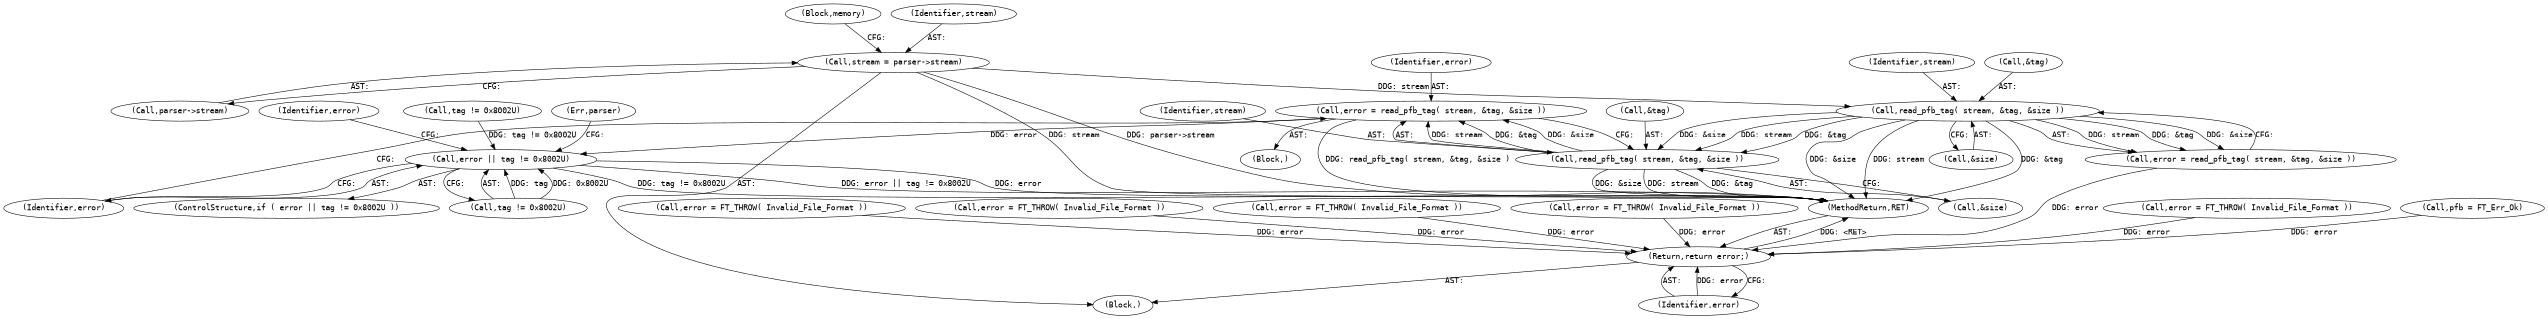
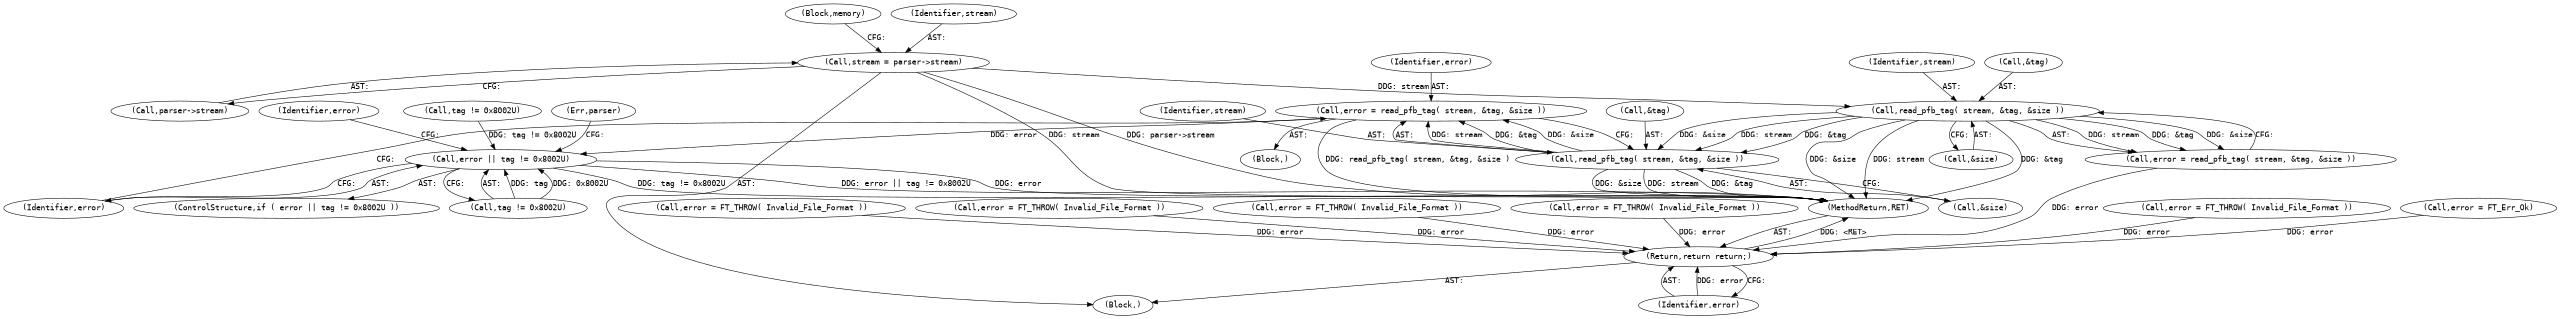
(2472, 208) -> (2479, 208)
(1699, 257) -> (1699, 257)
